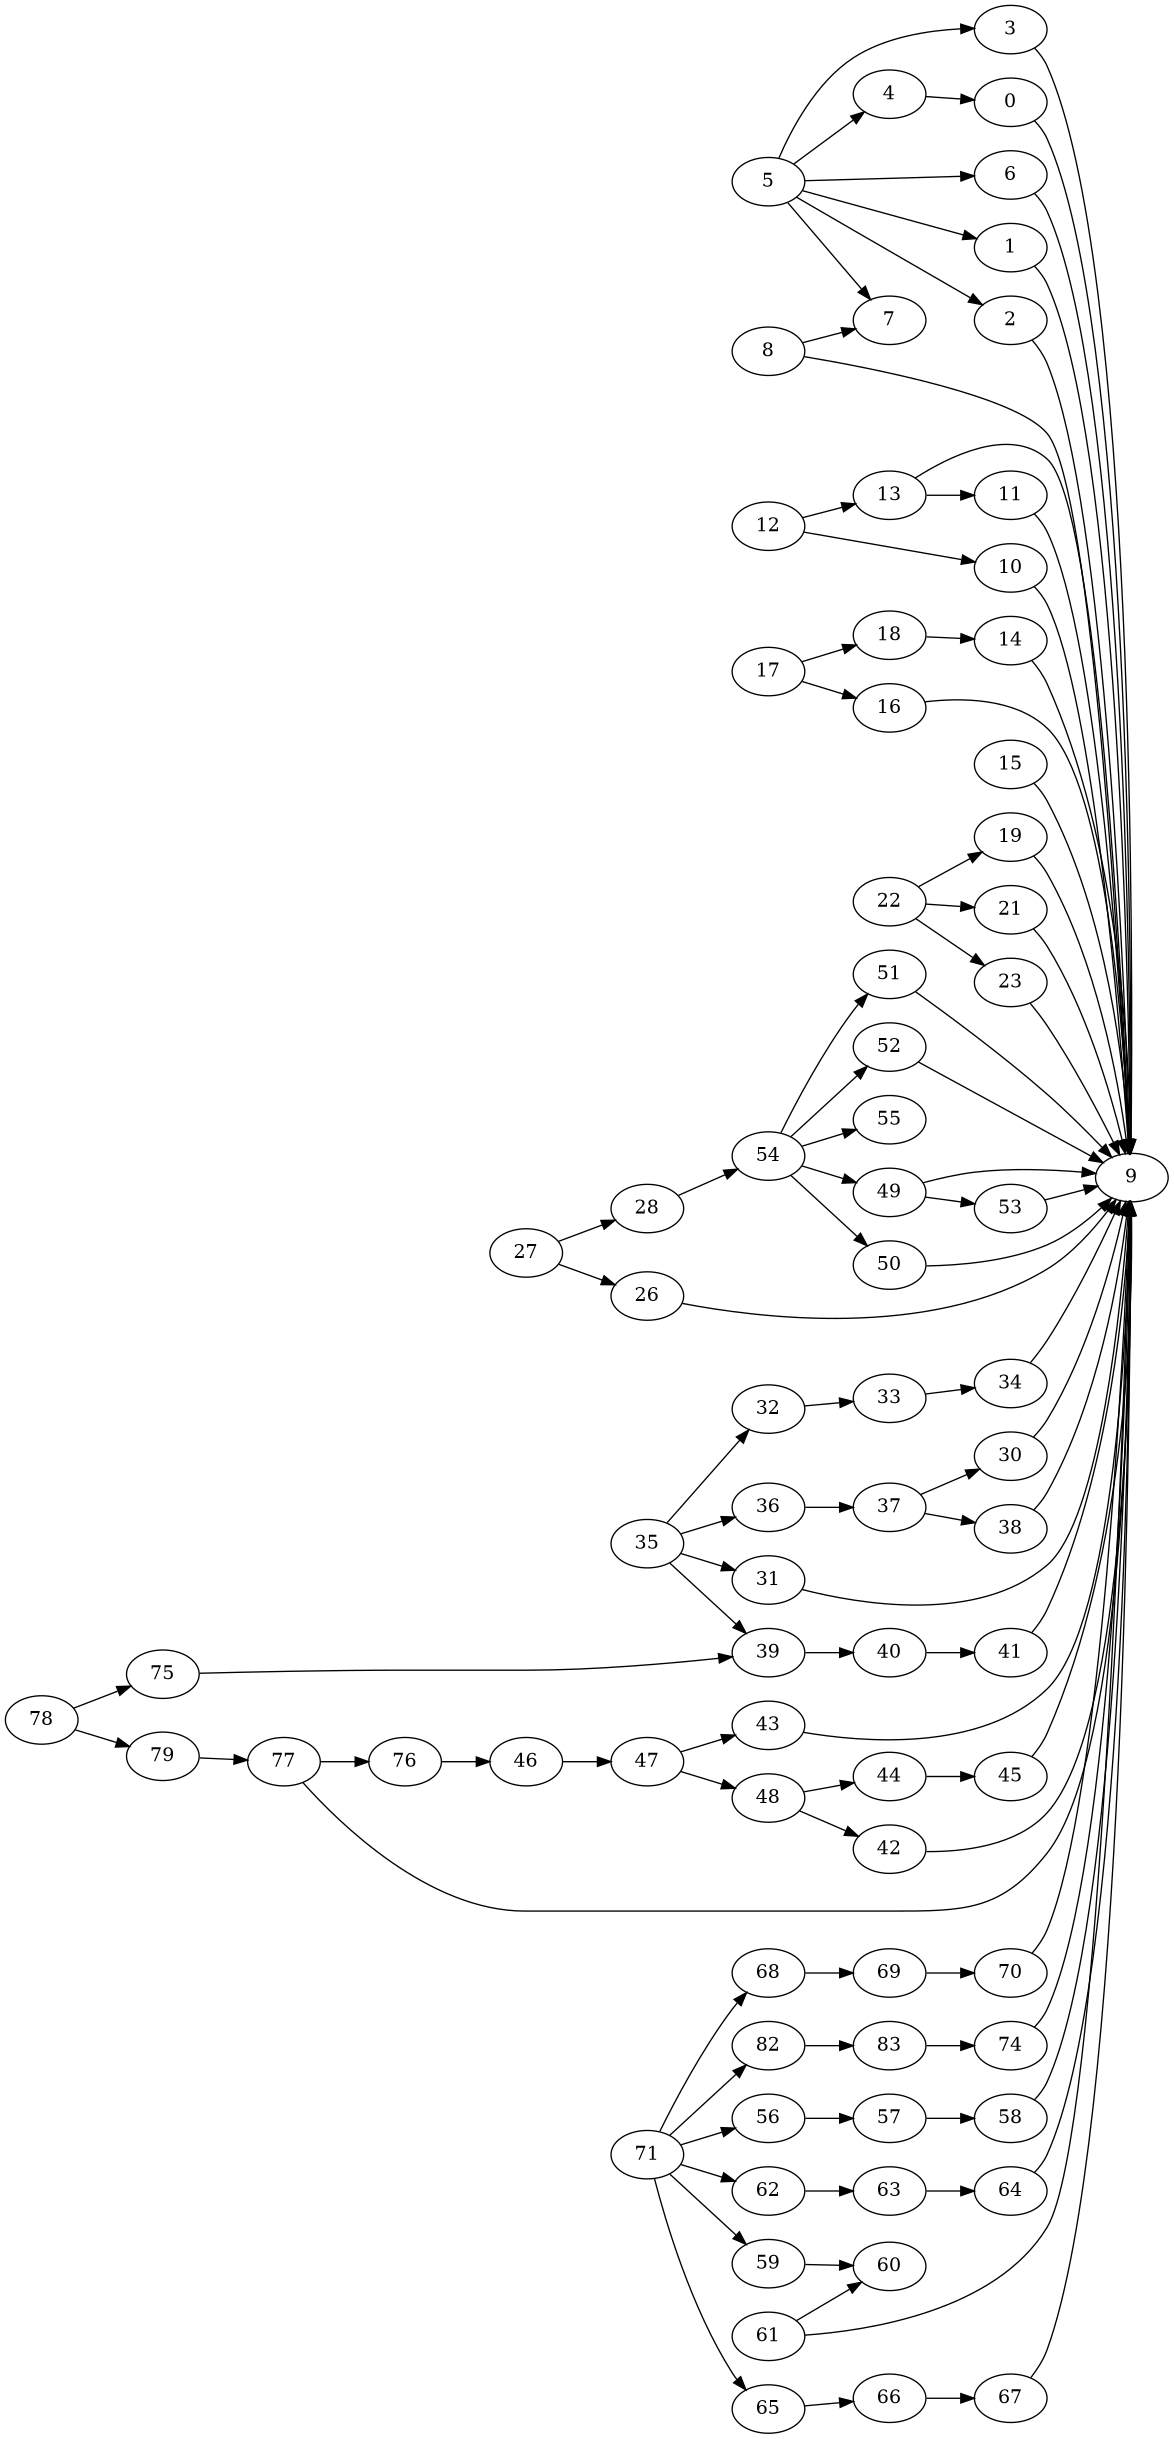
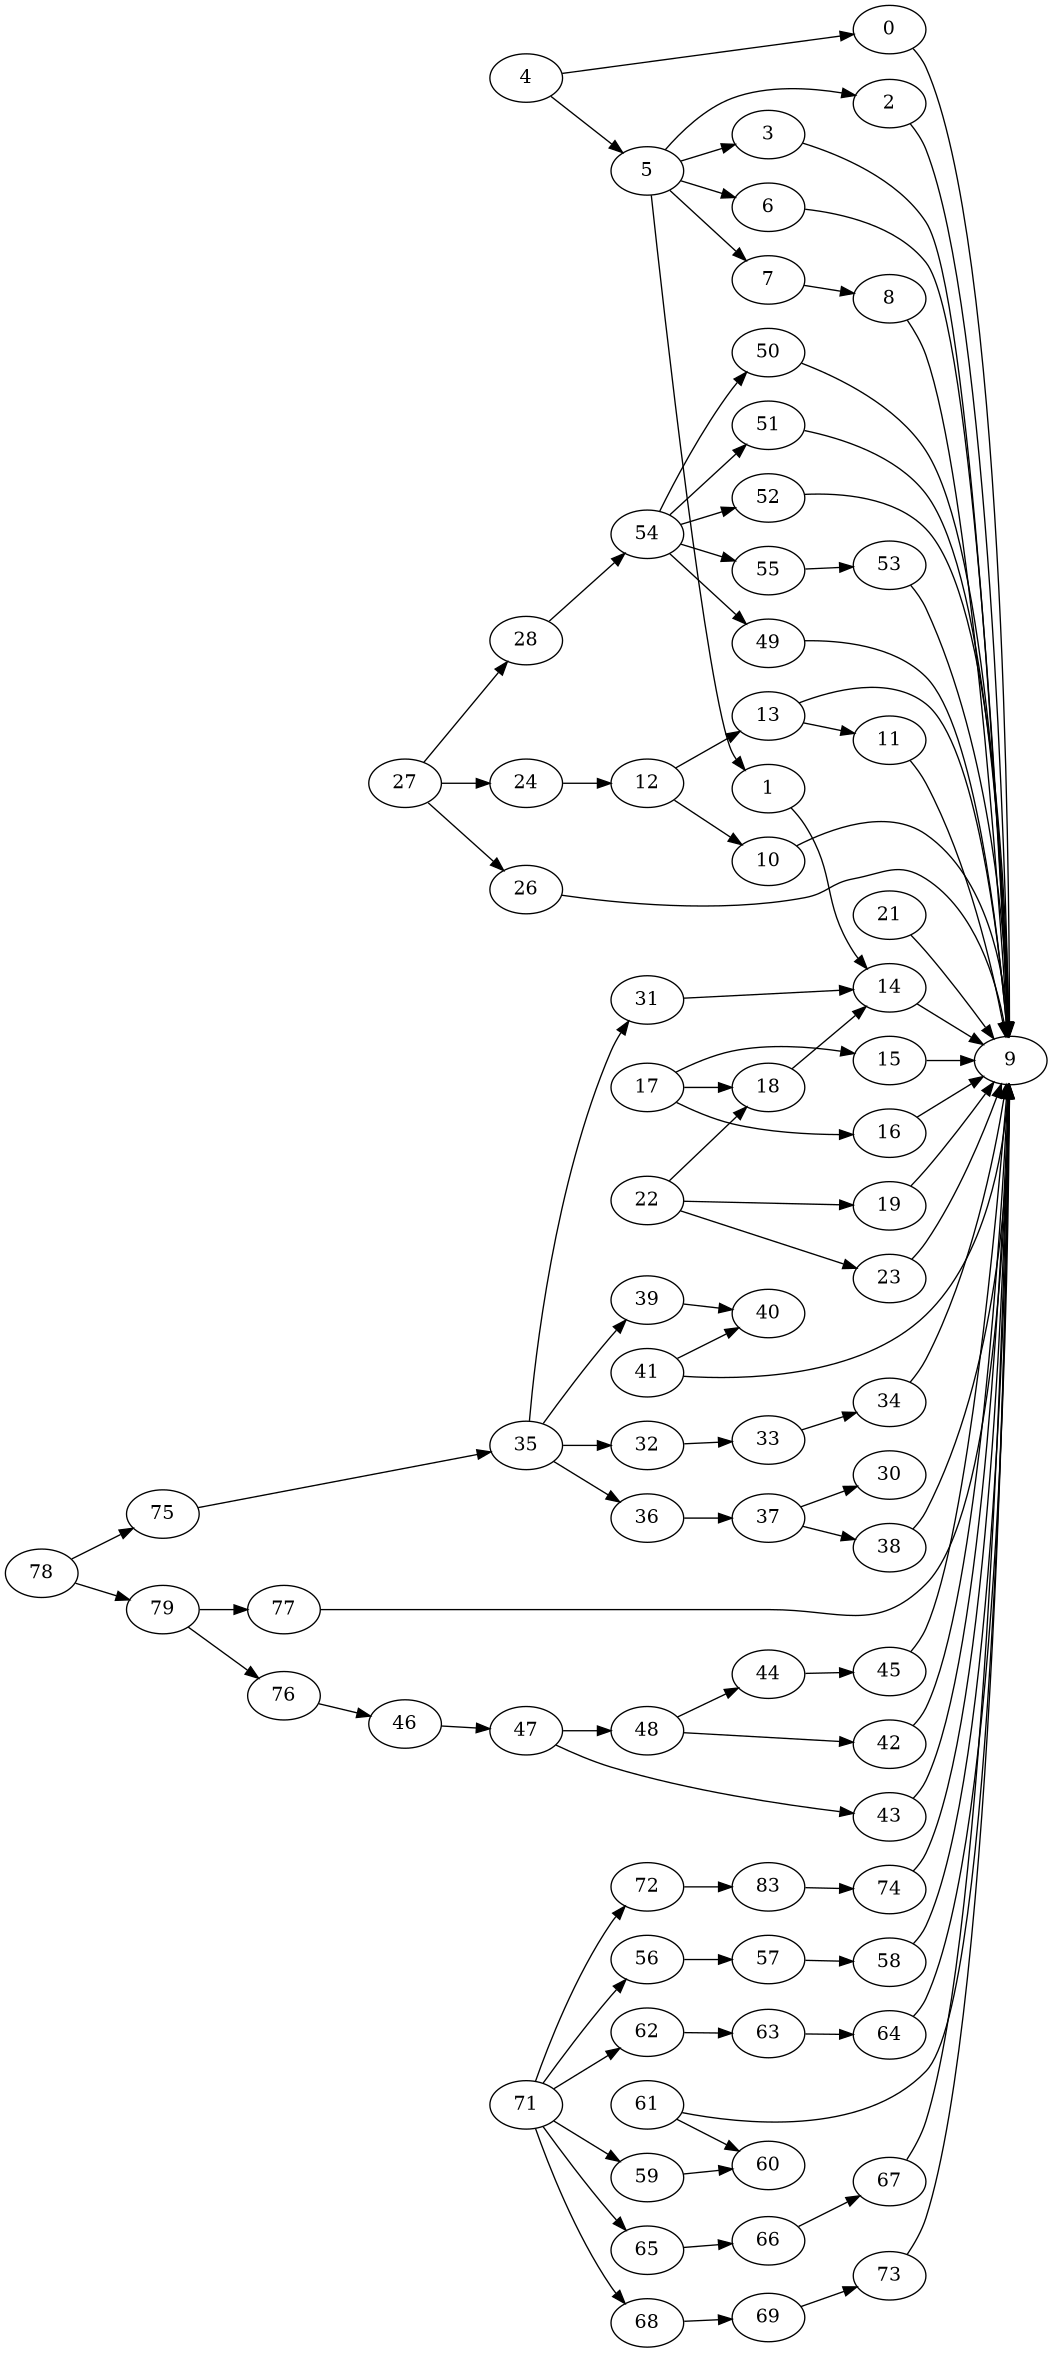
(823, 142) -> (581, 120)
(823, 337) -> (822, 288)
(1097, 522) -> (827, 877)
none -> (526, 783)
(943, 905) -> (703, 1149)
none -> (756, 1048)
(944, 1200) -> (822, 568)
(1089, 1331) -> none
(1061, 1547) -> (762, 994)
(944, 1653) -> (702, 1346)
(459, 1670) -> (338, 1481)
(338, 1762) -> (218, 1649)
(1011, 1973) -> (890, 2276)
(768, 2046) -> (647, 1887)
